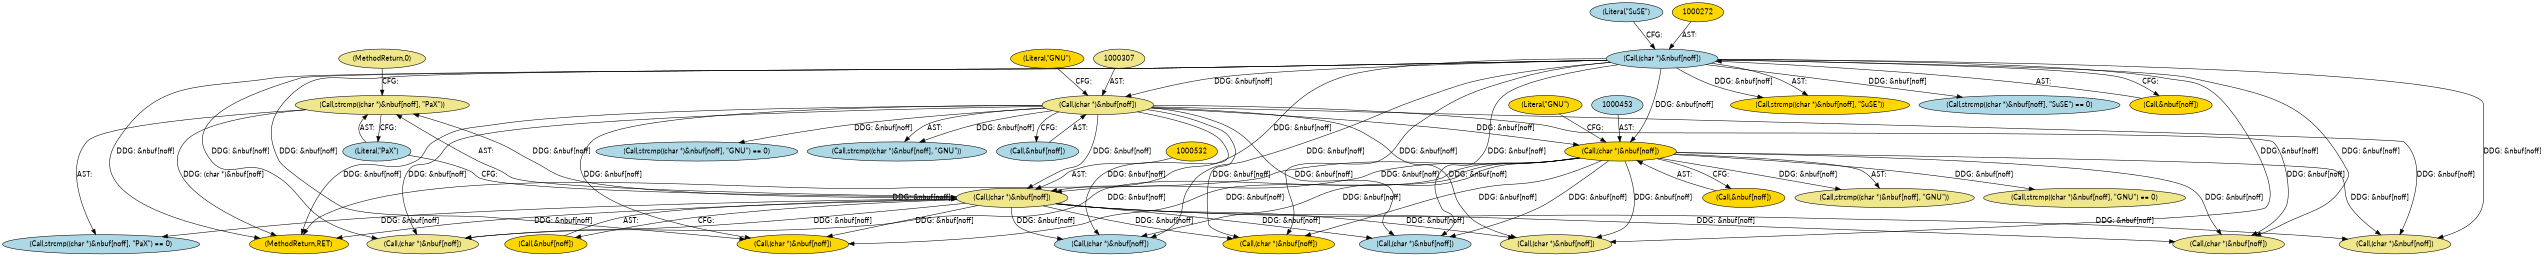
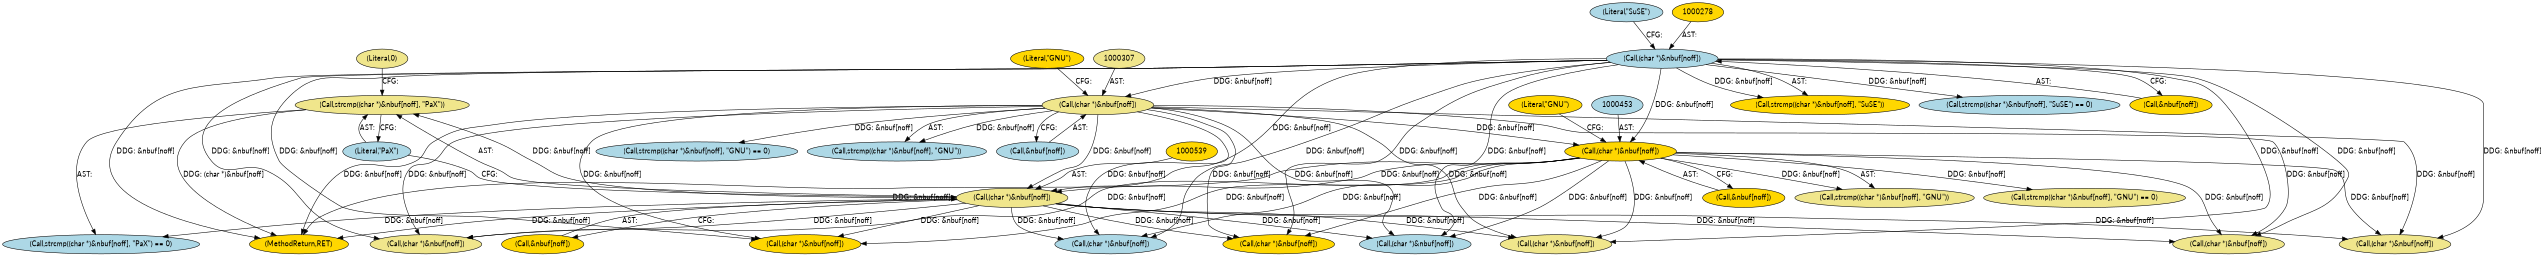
(1698, 12) -> (1698, 12)
(382, 59) -> (382, 59)
(1192, 151) -> (1192, 151)
